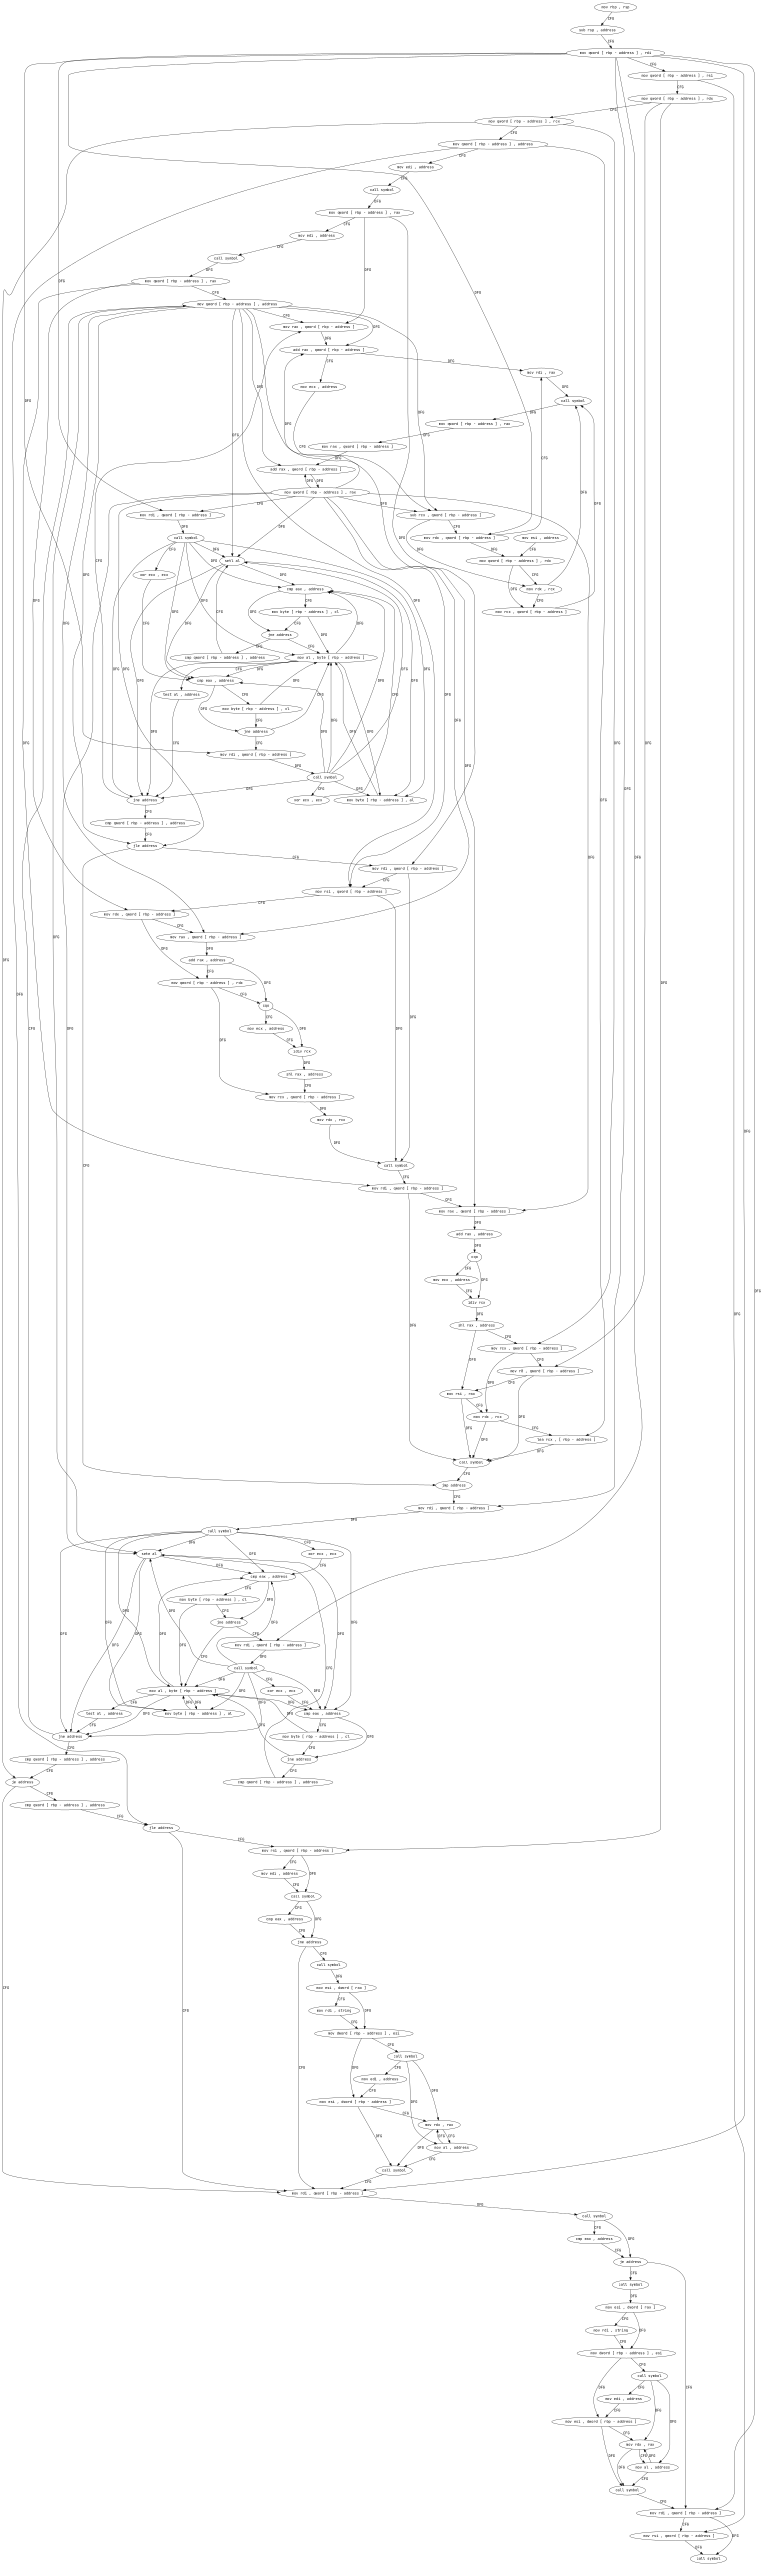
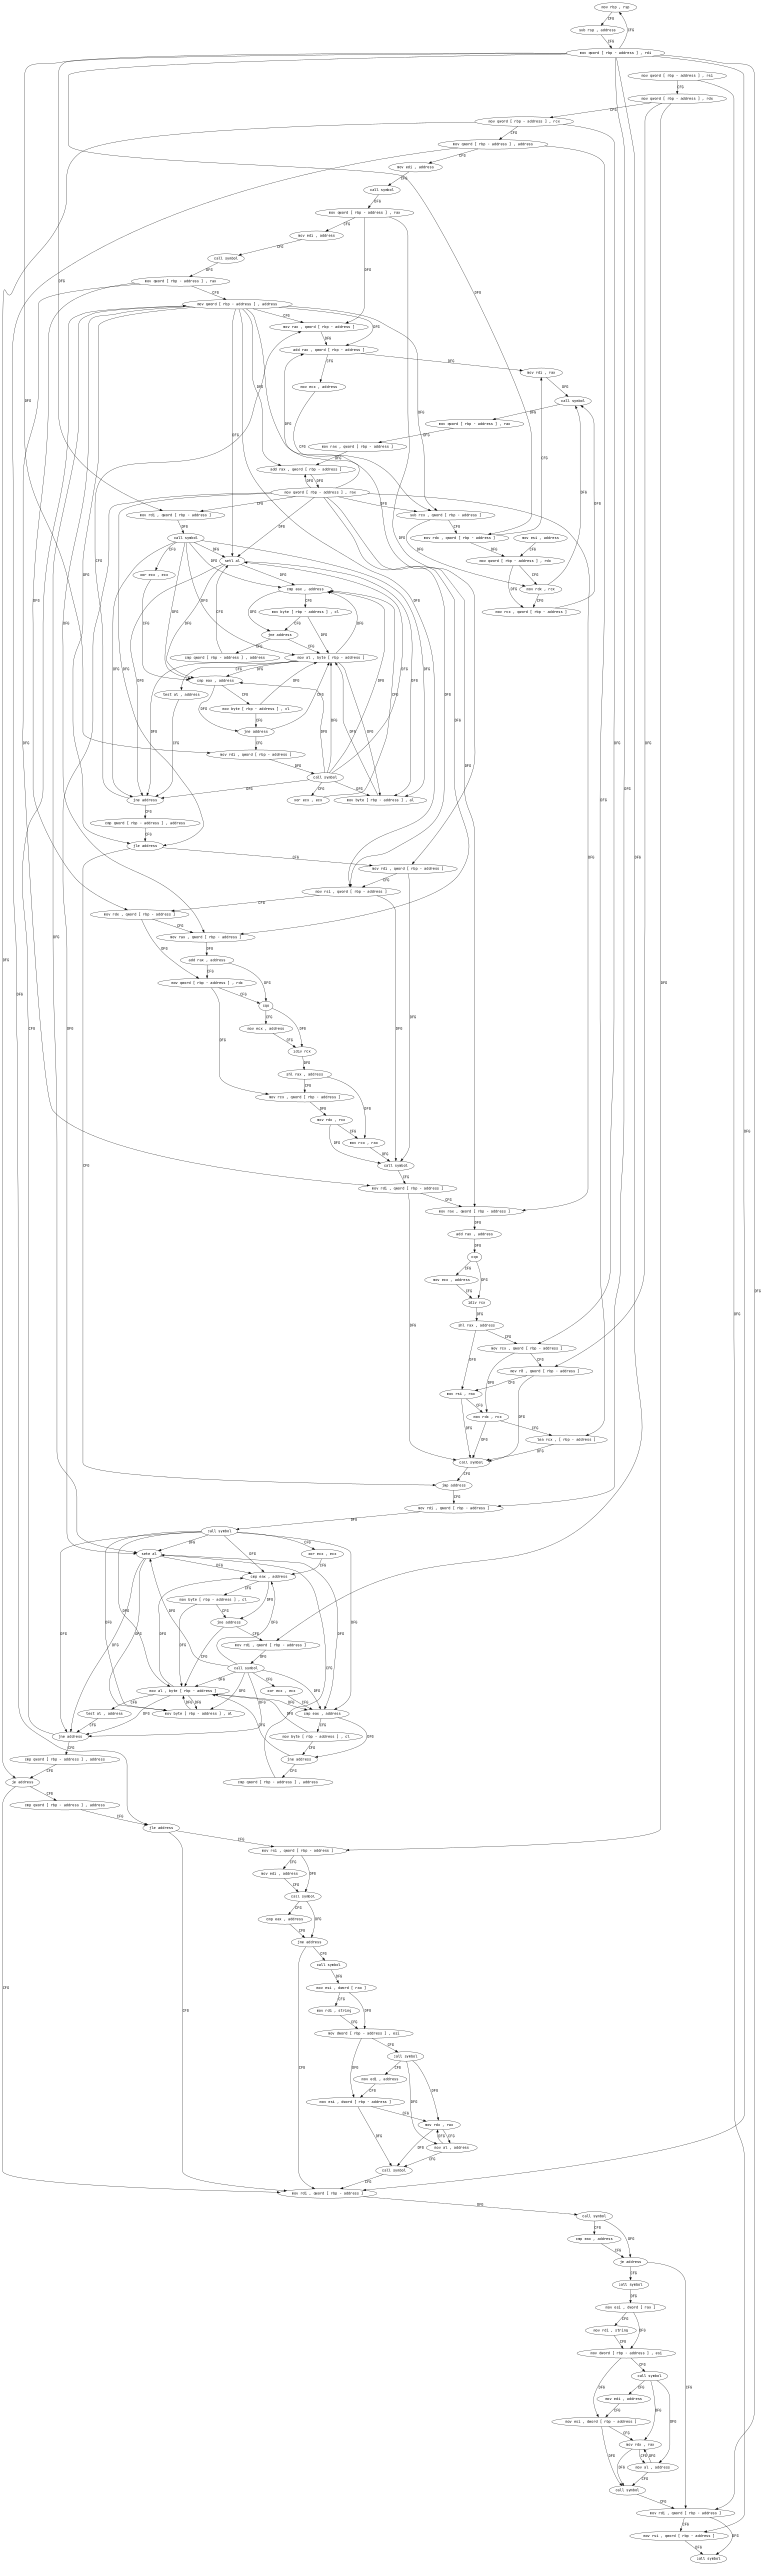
(645, 64) -> (627, 31)
none -> (364, 1143)
